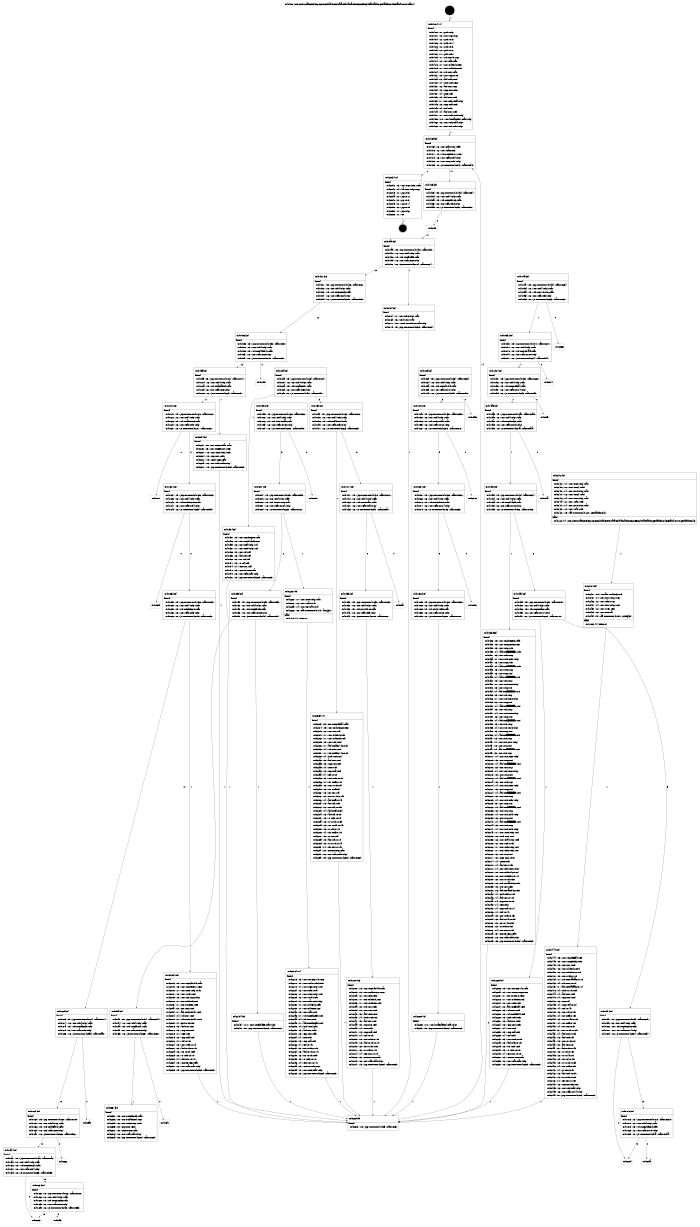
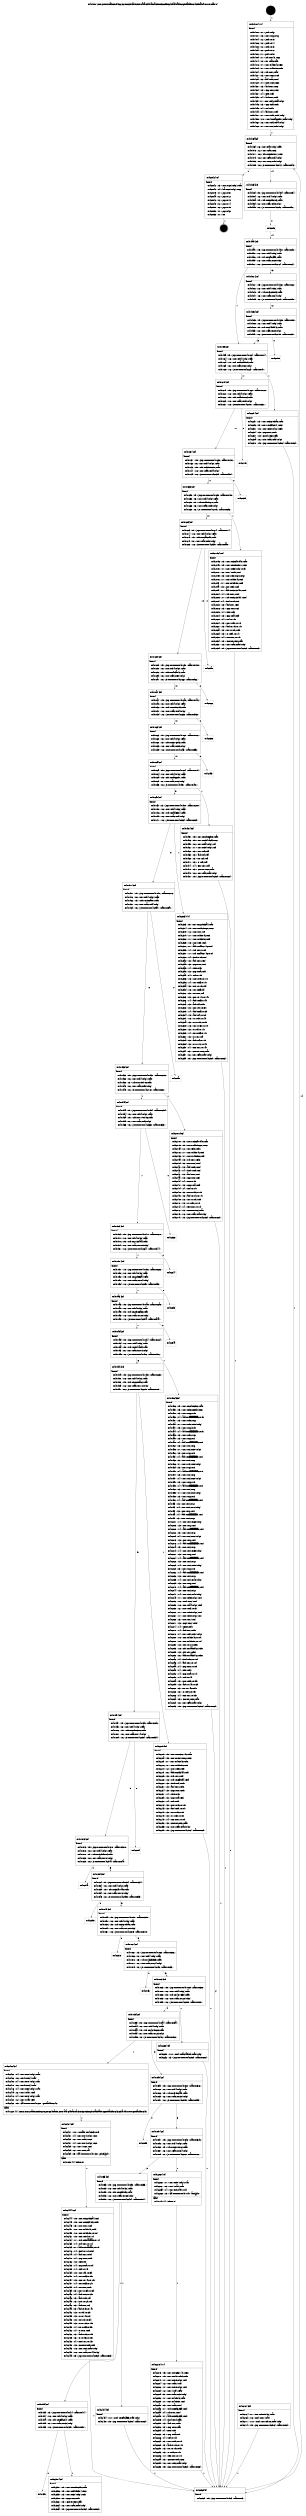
(409, 286) -> (236, 304)
none -> (142, 1096)
(634, 1148) -> (109, 1868)
(42, 1214) -> (175, 756)
none -> (153, 2026)
